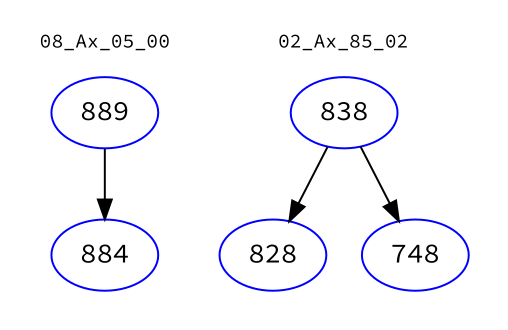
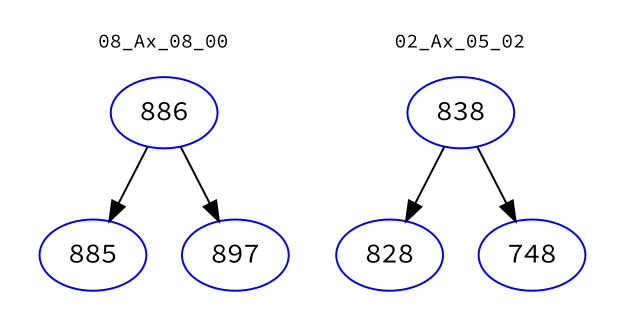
(106, 43) -> (164, 43)
(344, 43) -> (461, 43)
(105, 113) -> (164, 113)
(105, 255) -> (93, 255)
none -> (235, 255)
